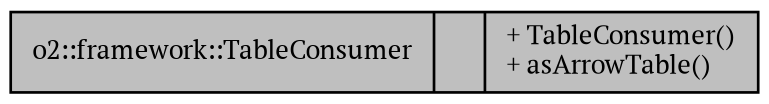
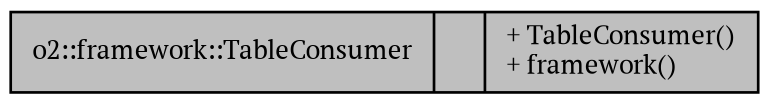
(610, 66) -> (592, 66)
